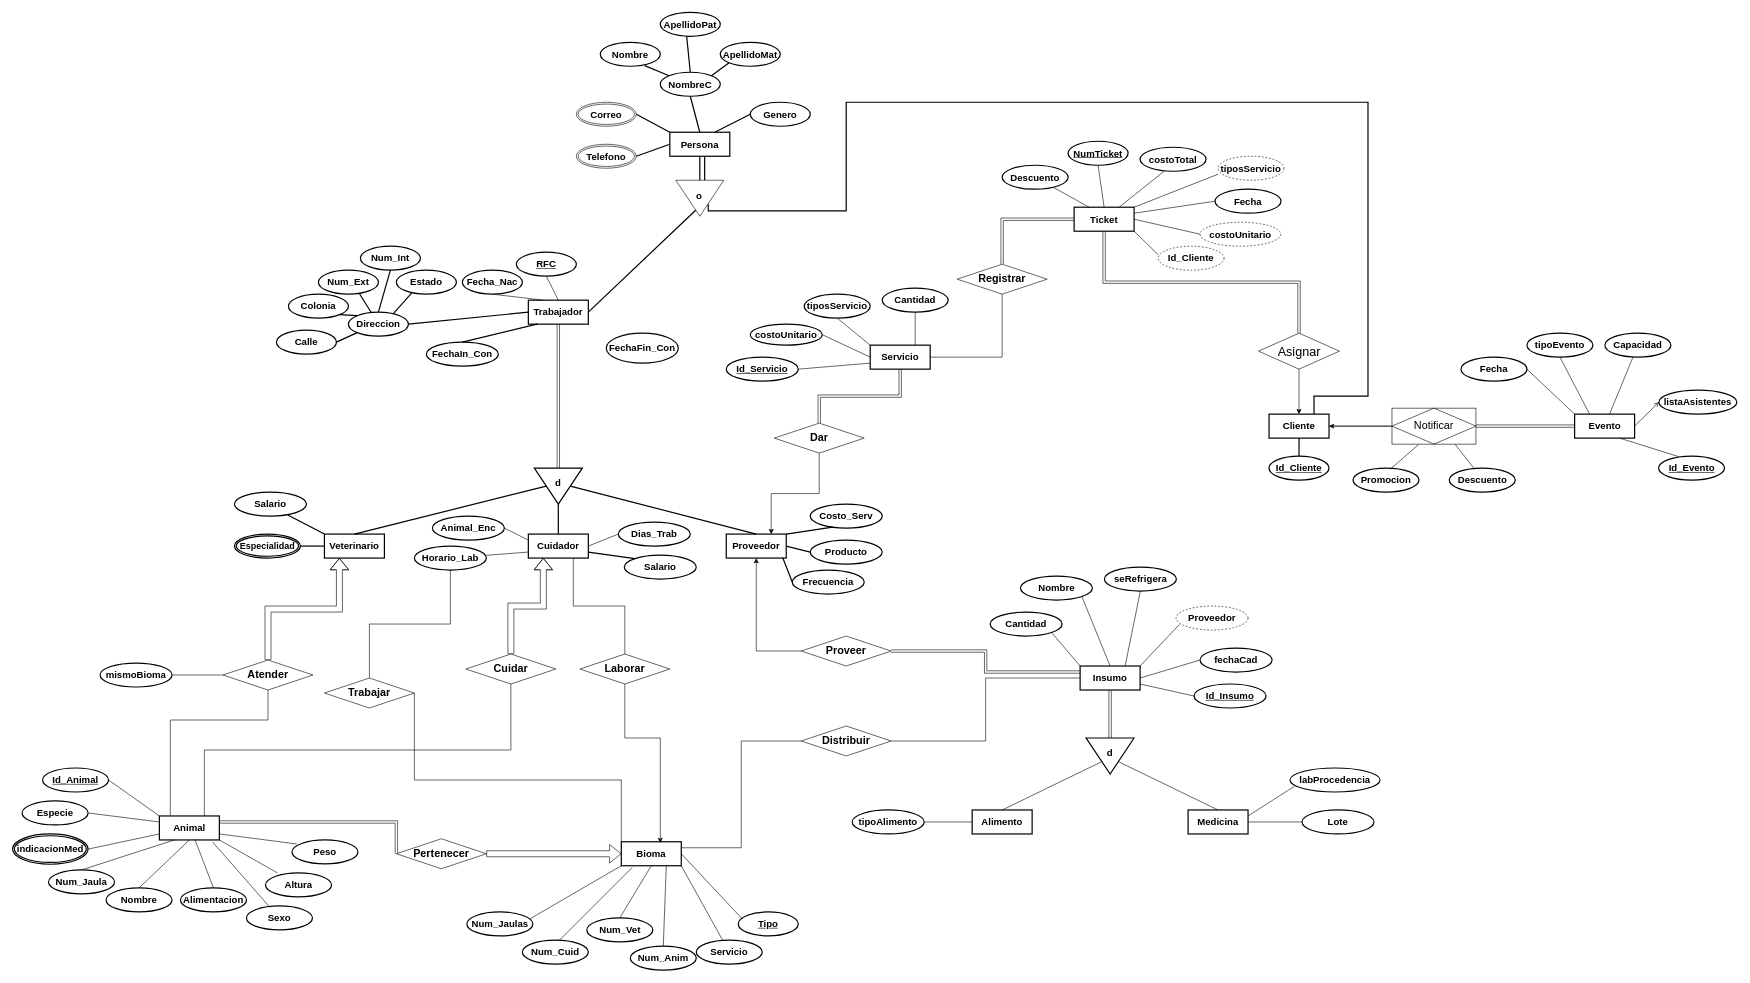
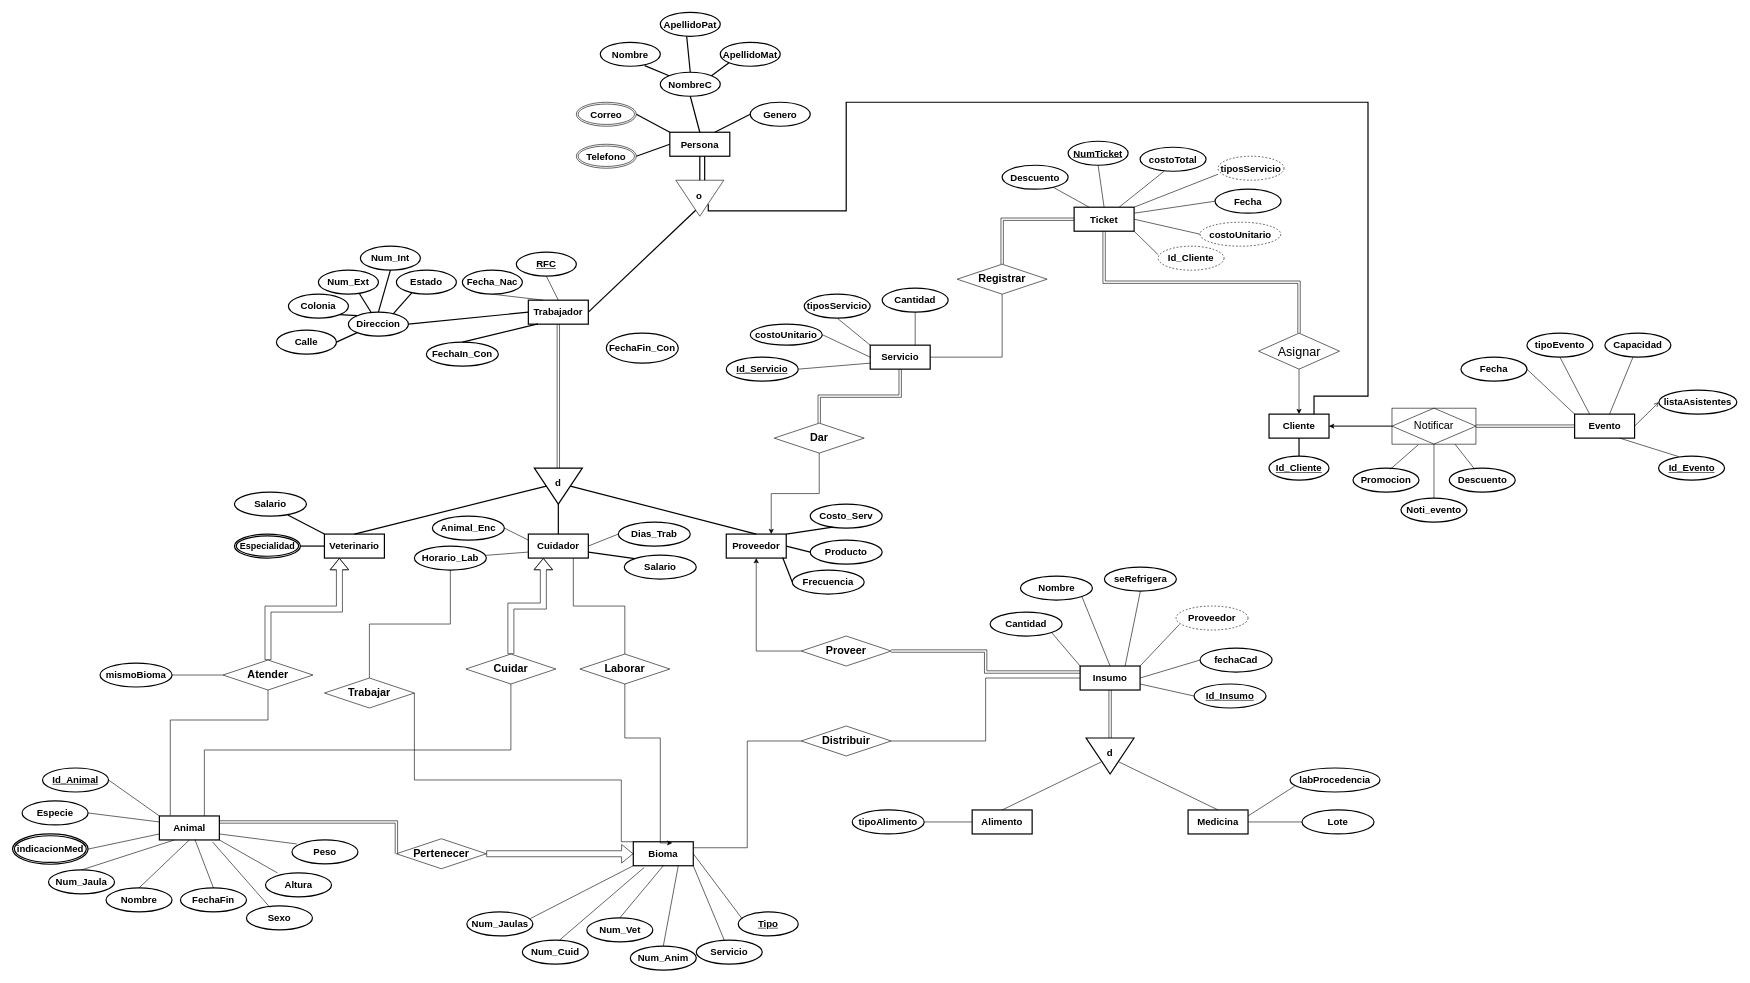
none -> (1434, 497)
none -> (1434, 510)
(651, 854) -> (663, 854)
(213, 900) -> (213, 900)
